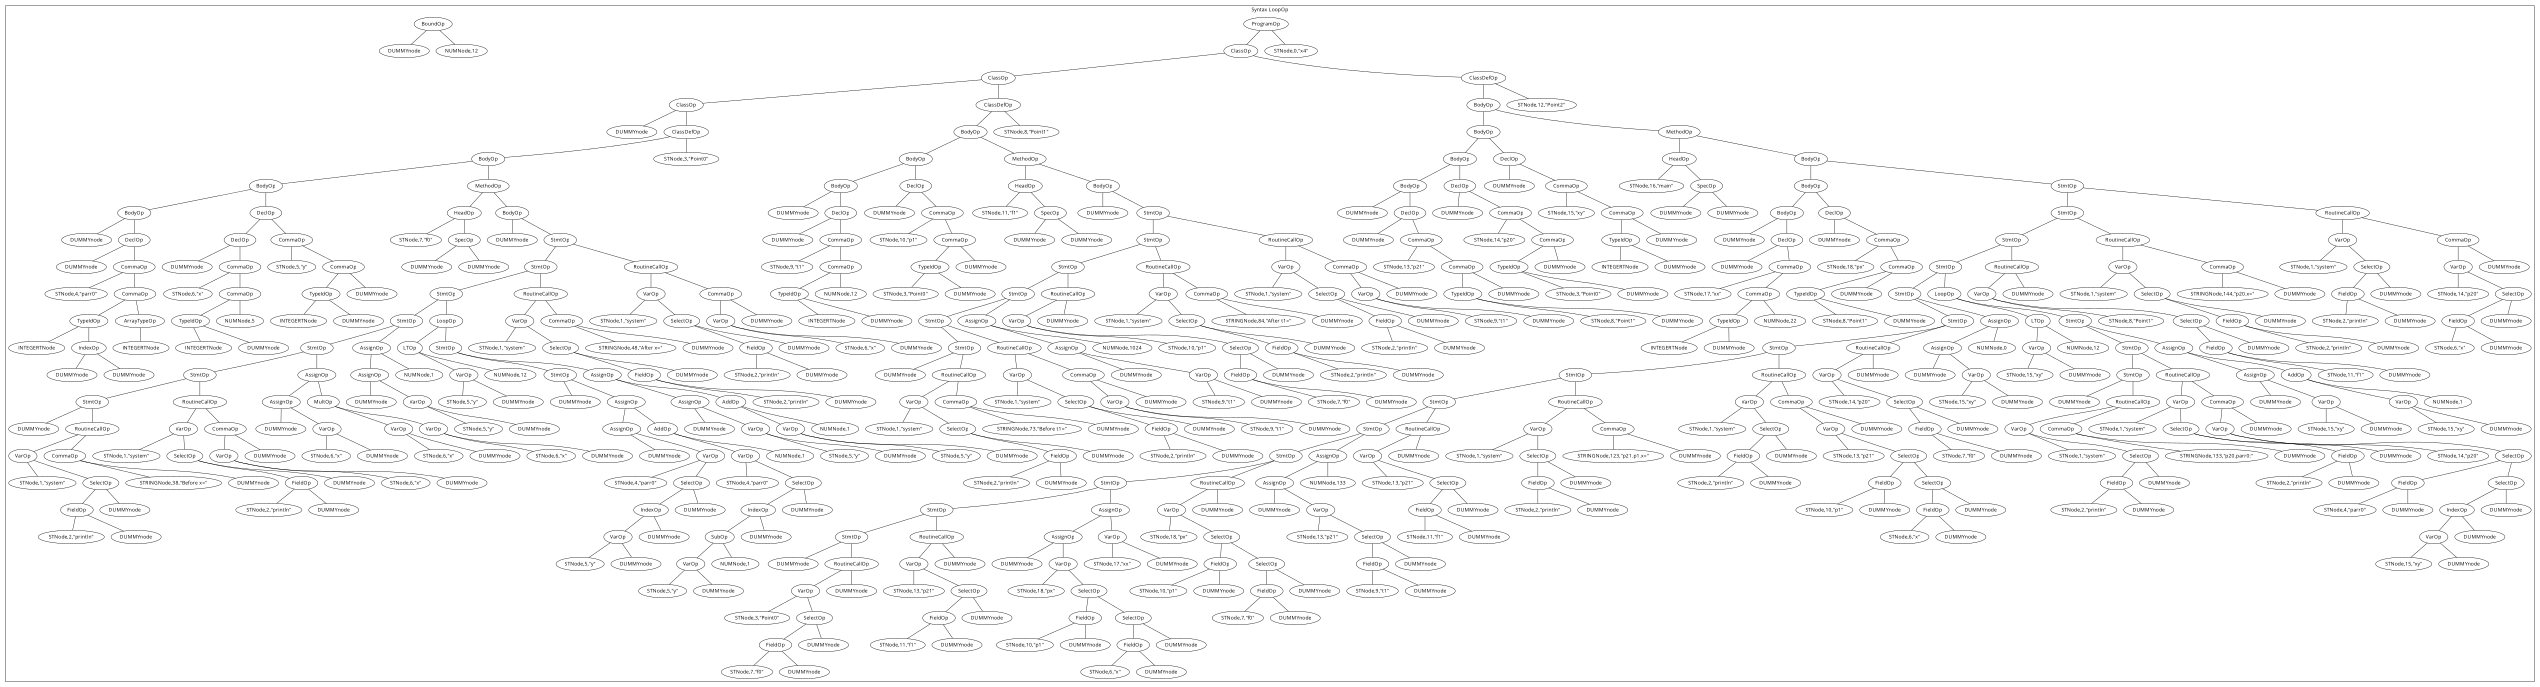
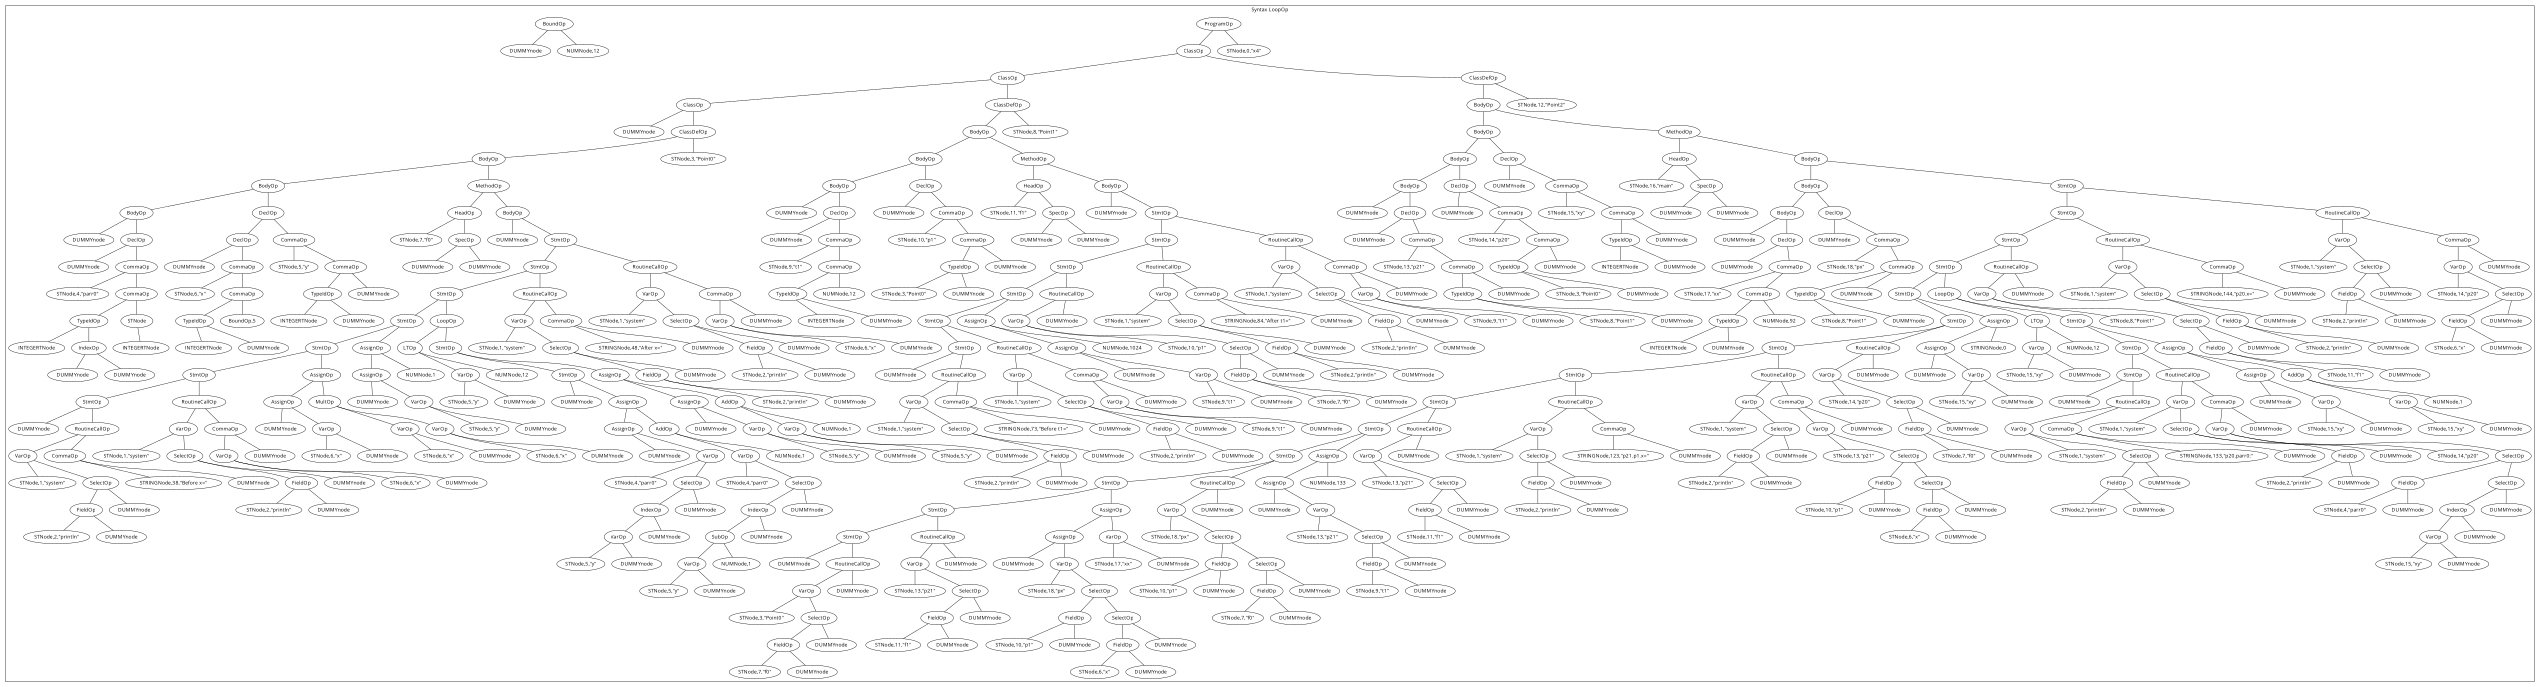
(140, 321) -> (137, 321)
(240, 321) -> (242, 321)
(1780, 321) -> (1779, 321)
(1992, 348) -> (1989, 348)
